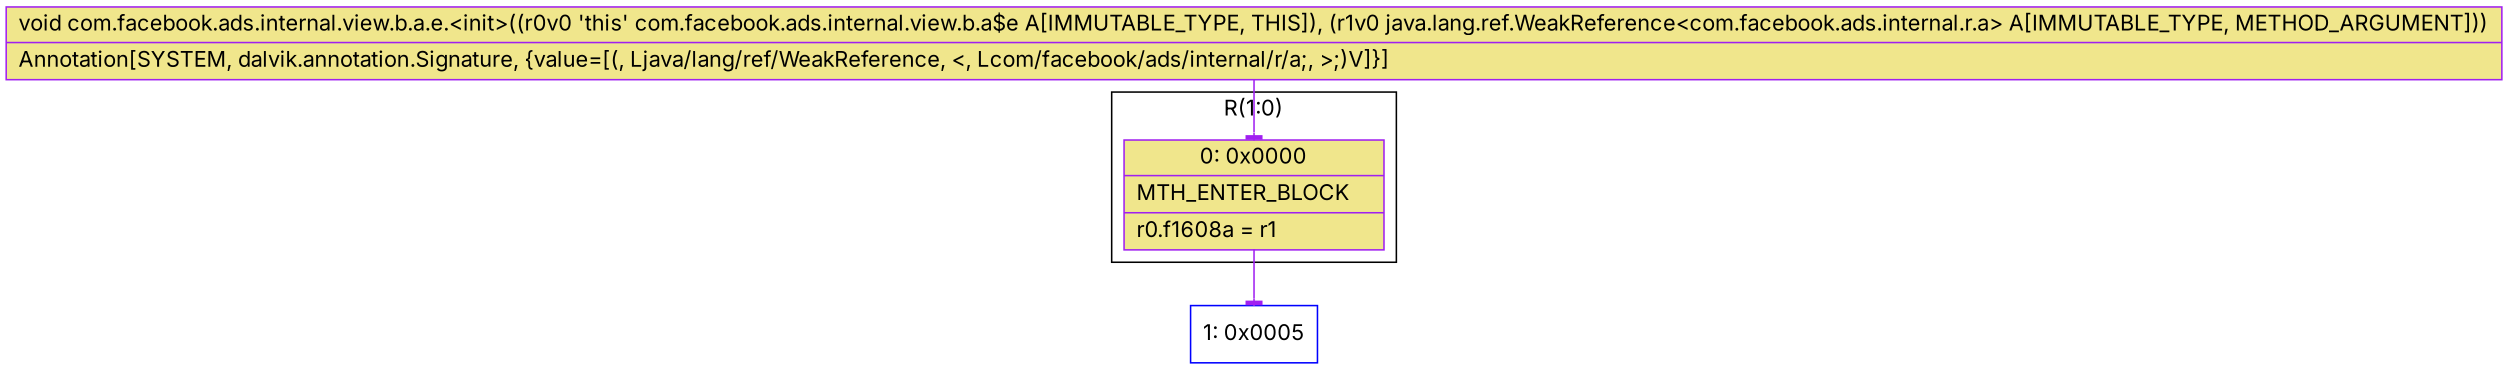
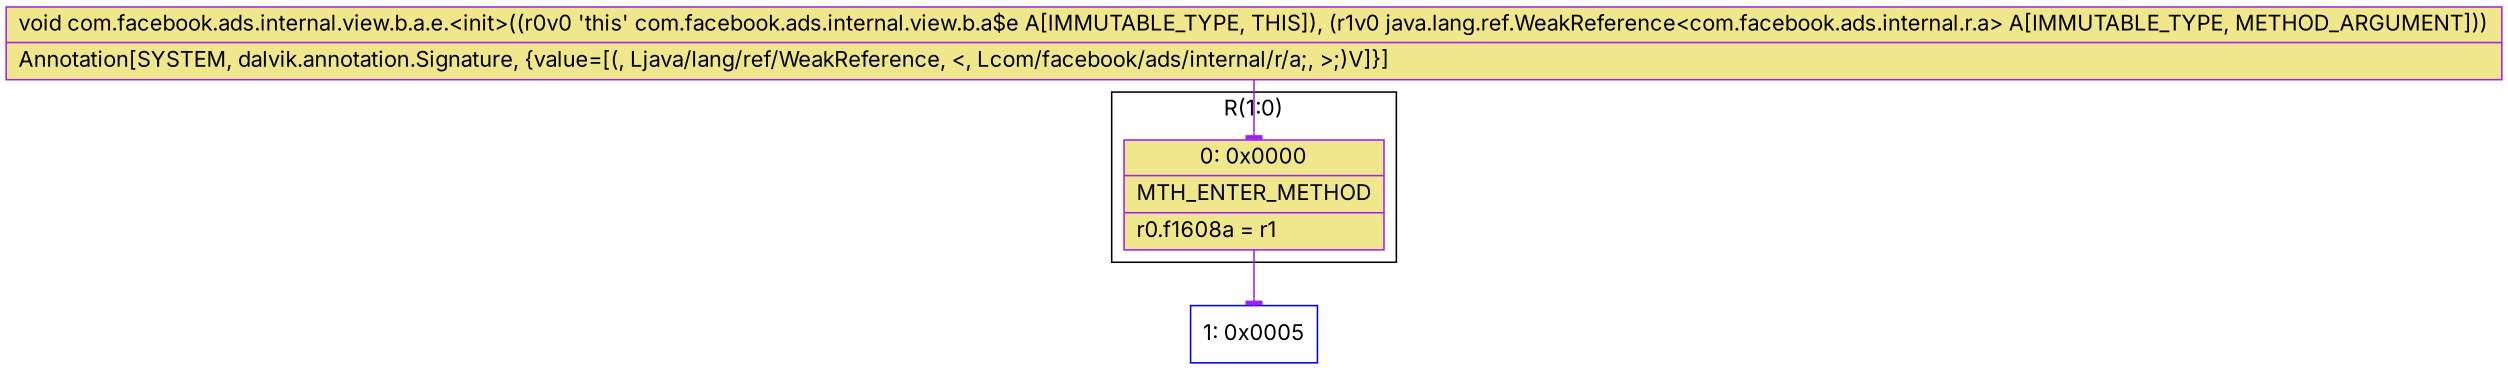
(1244, 193) -> (1254, 193)
